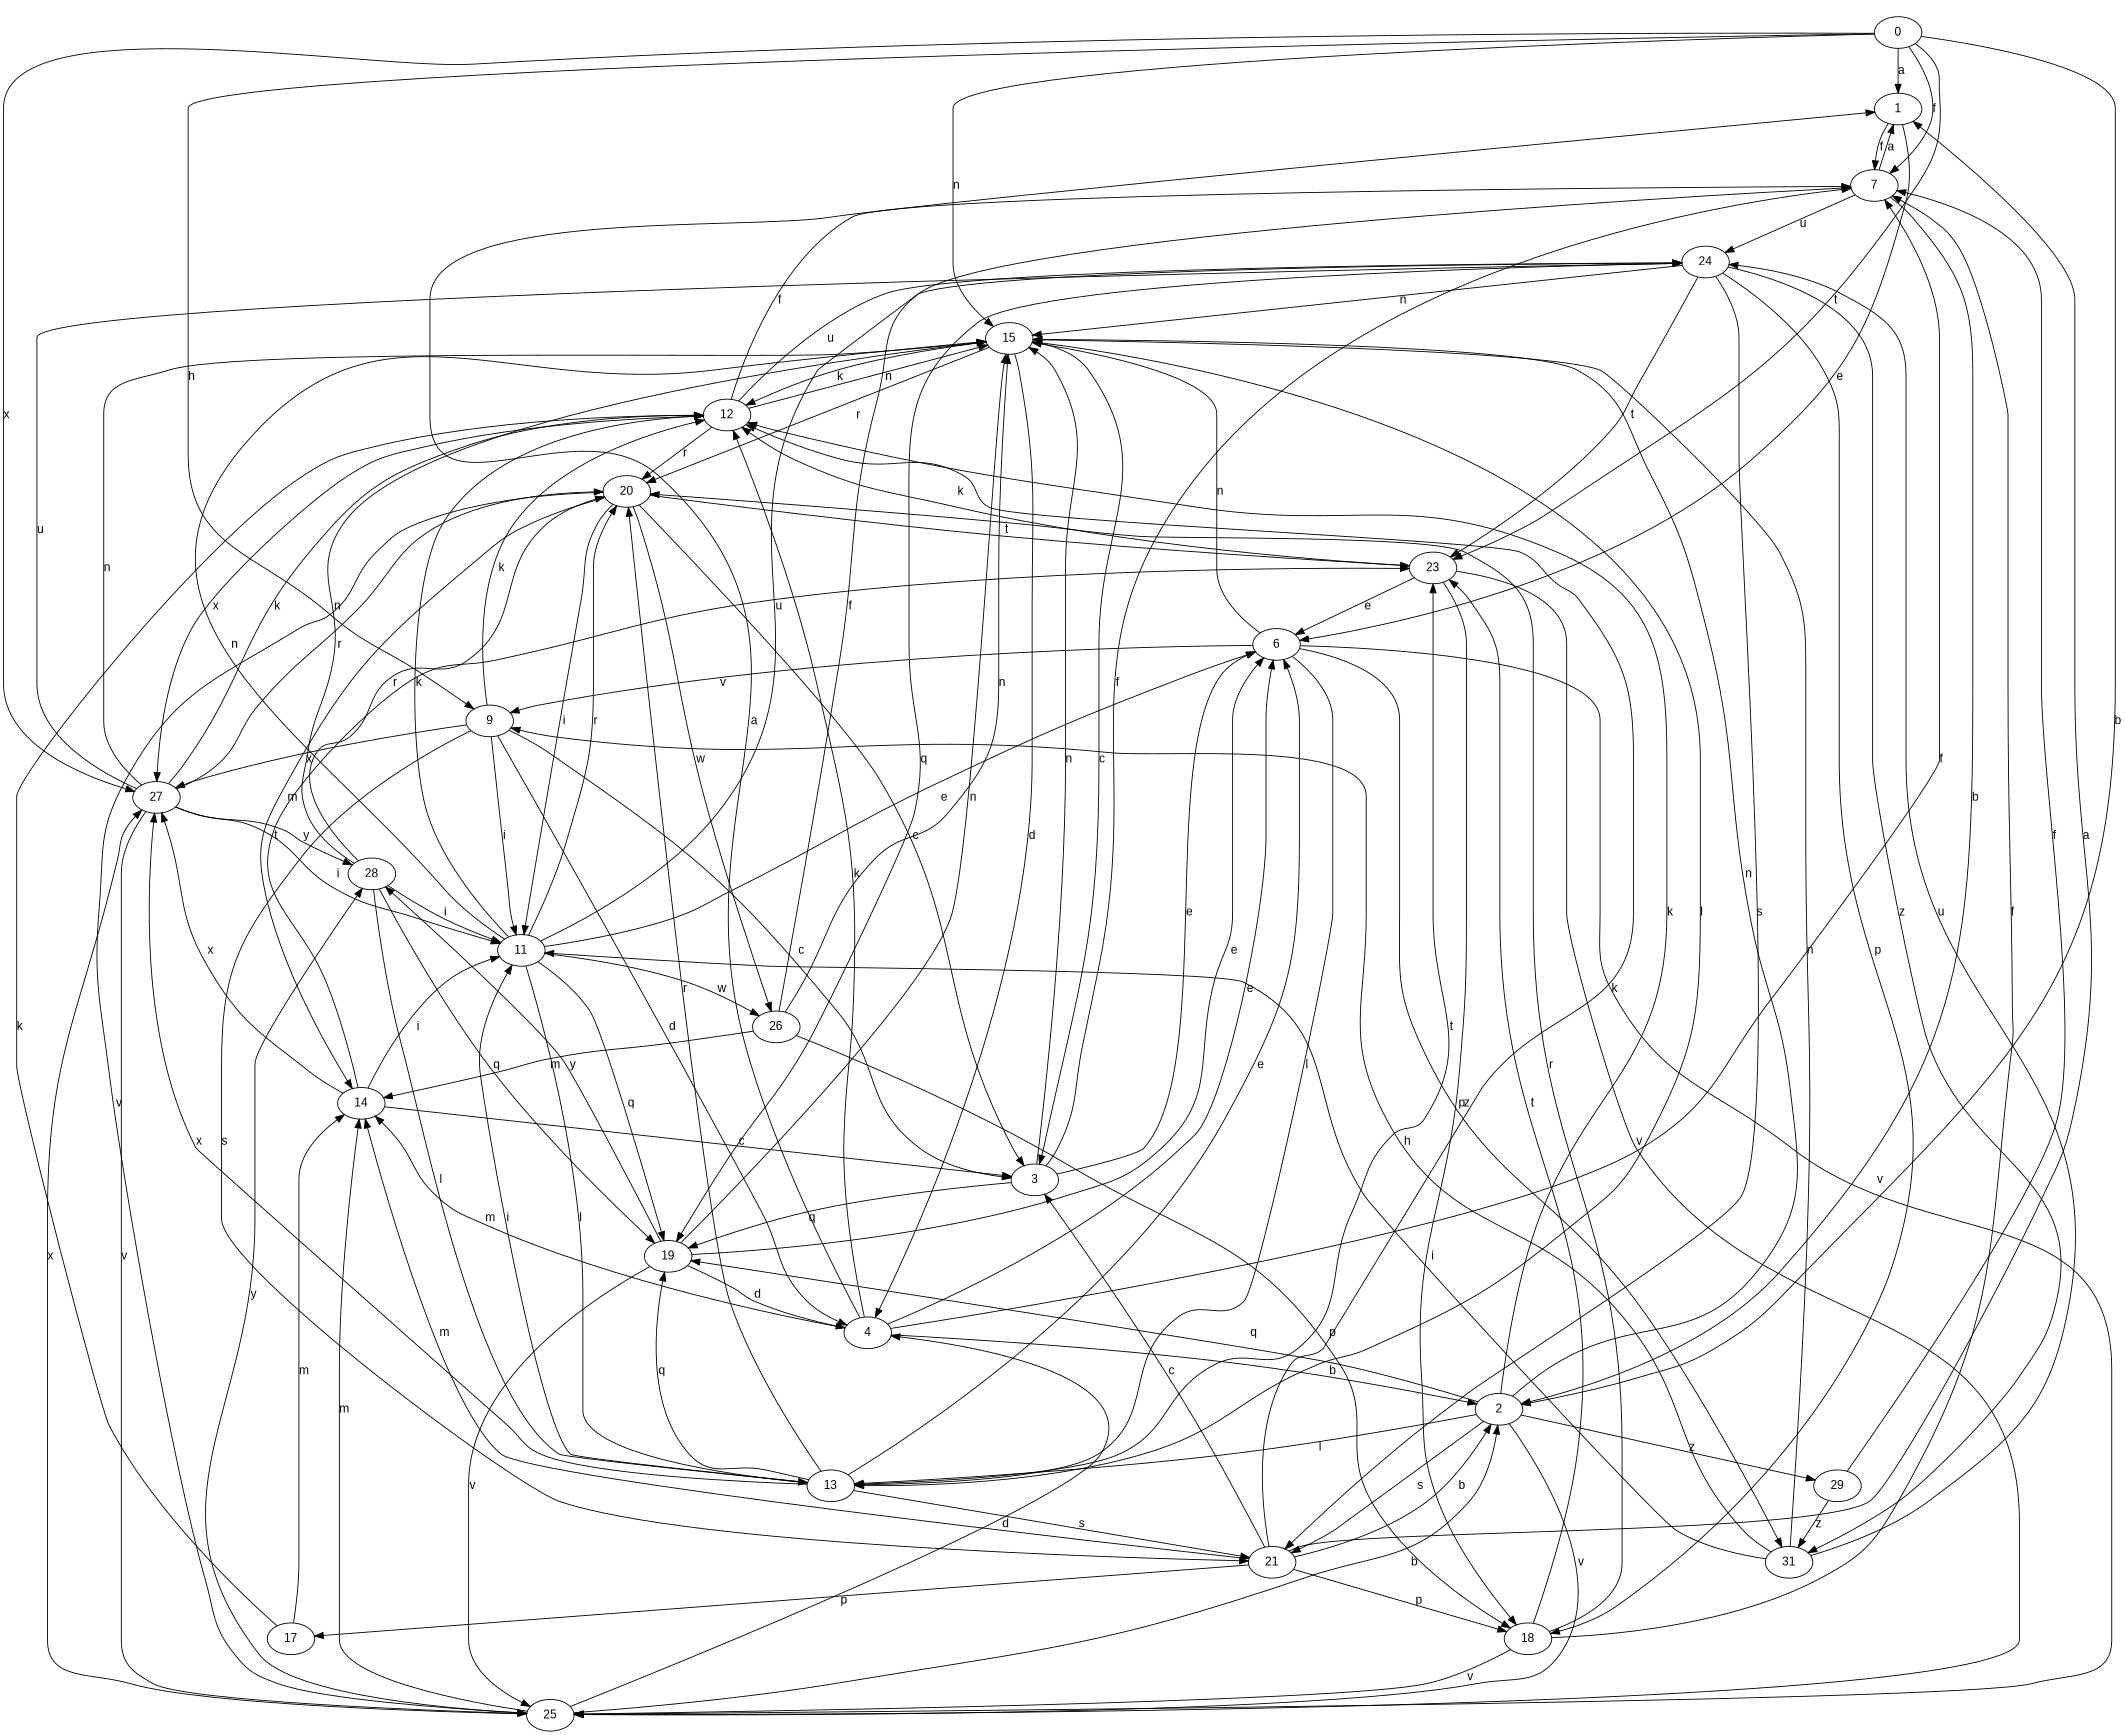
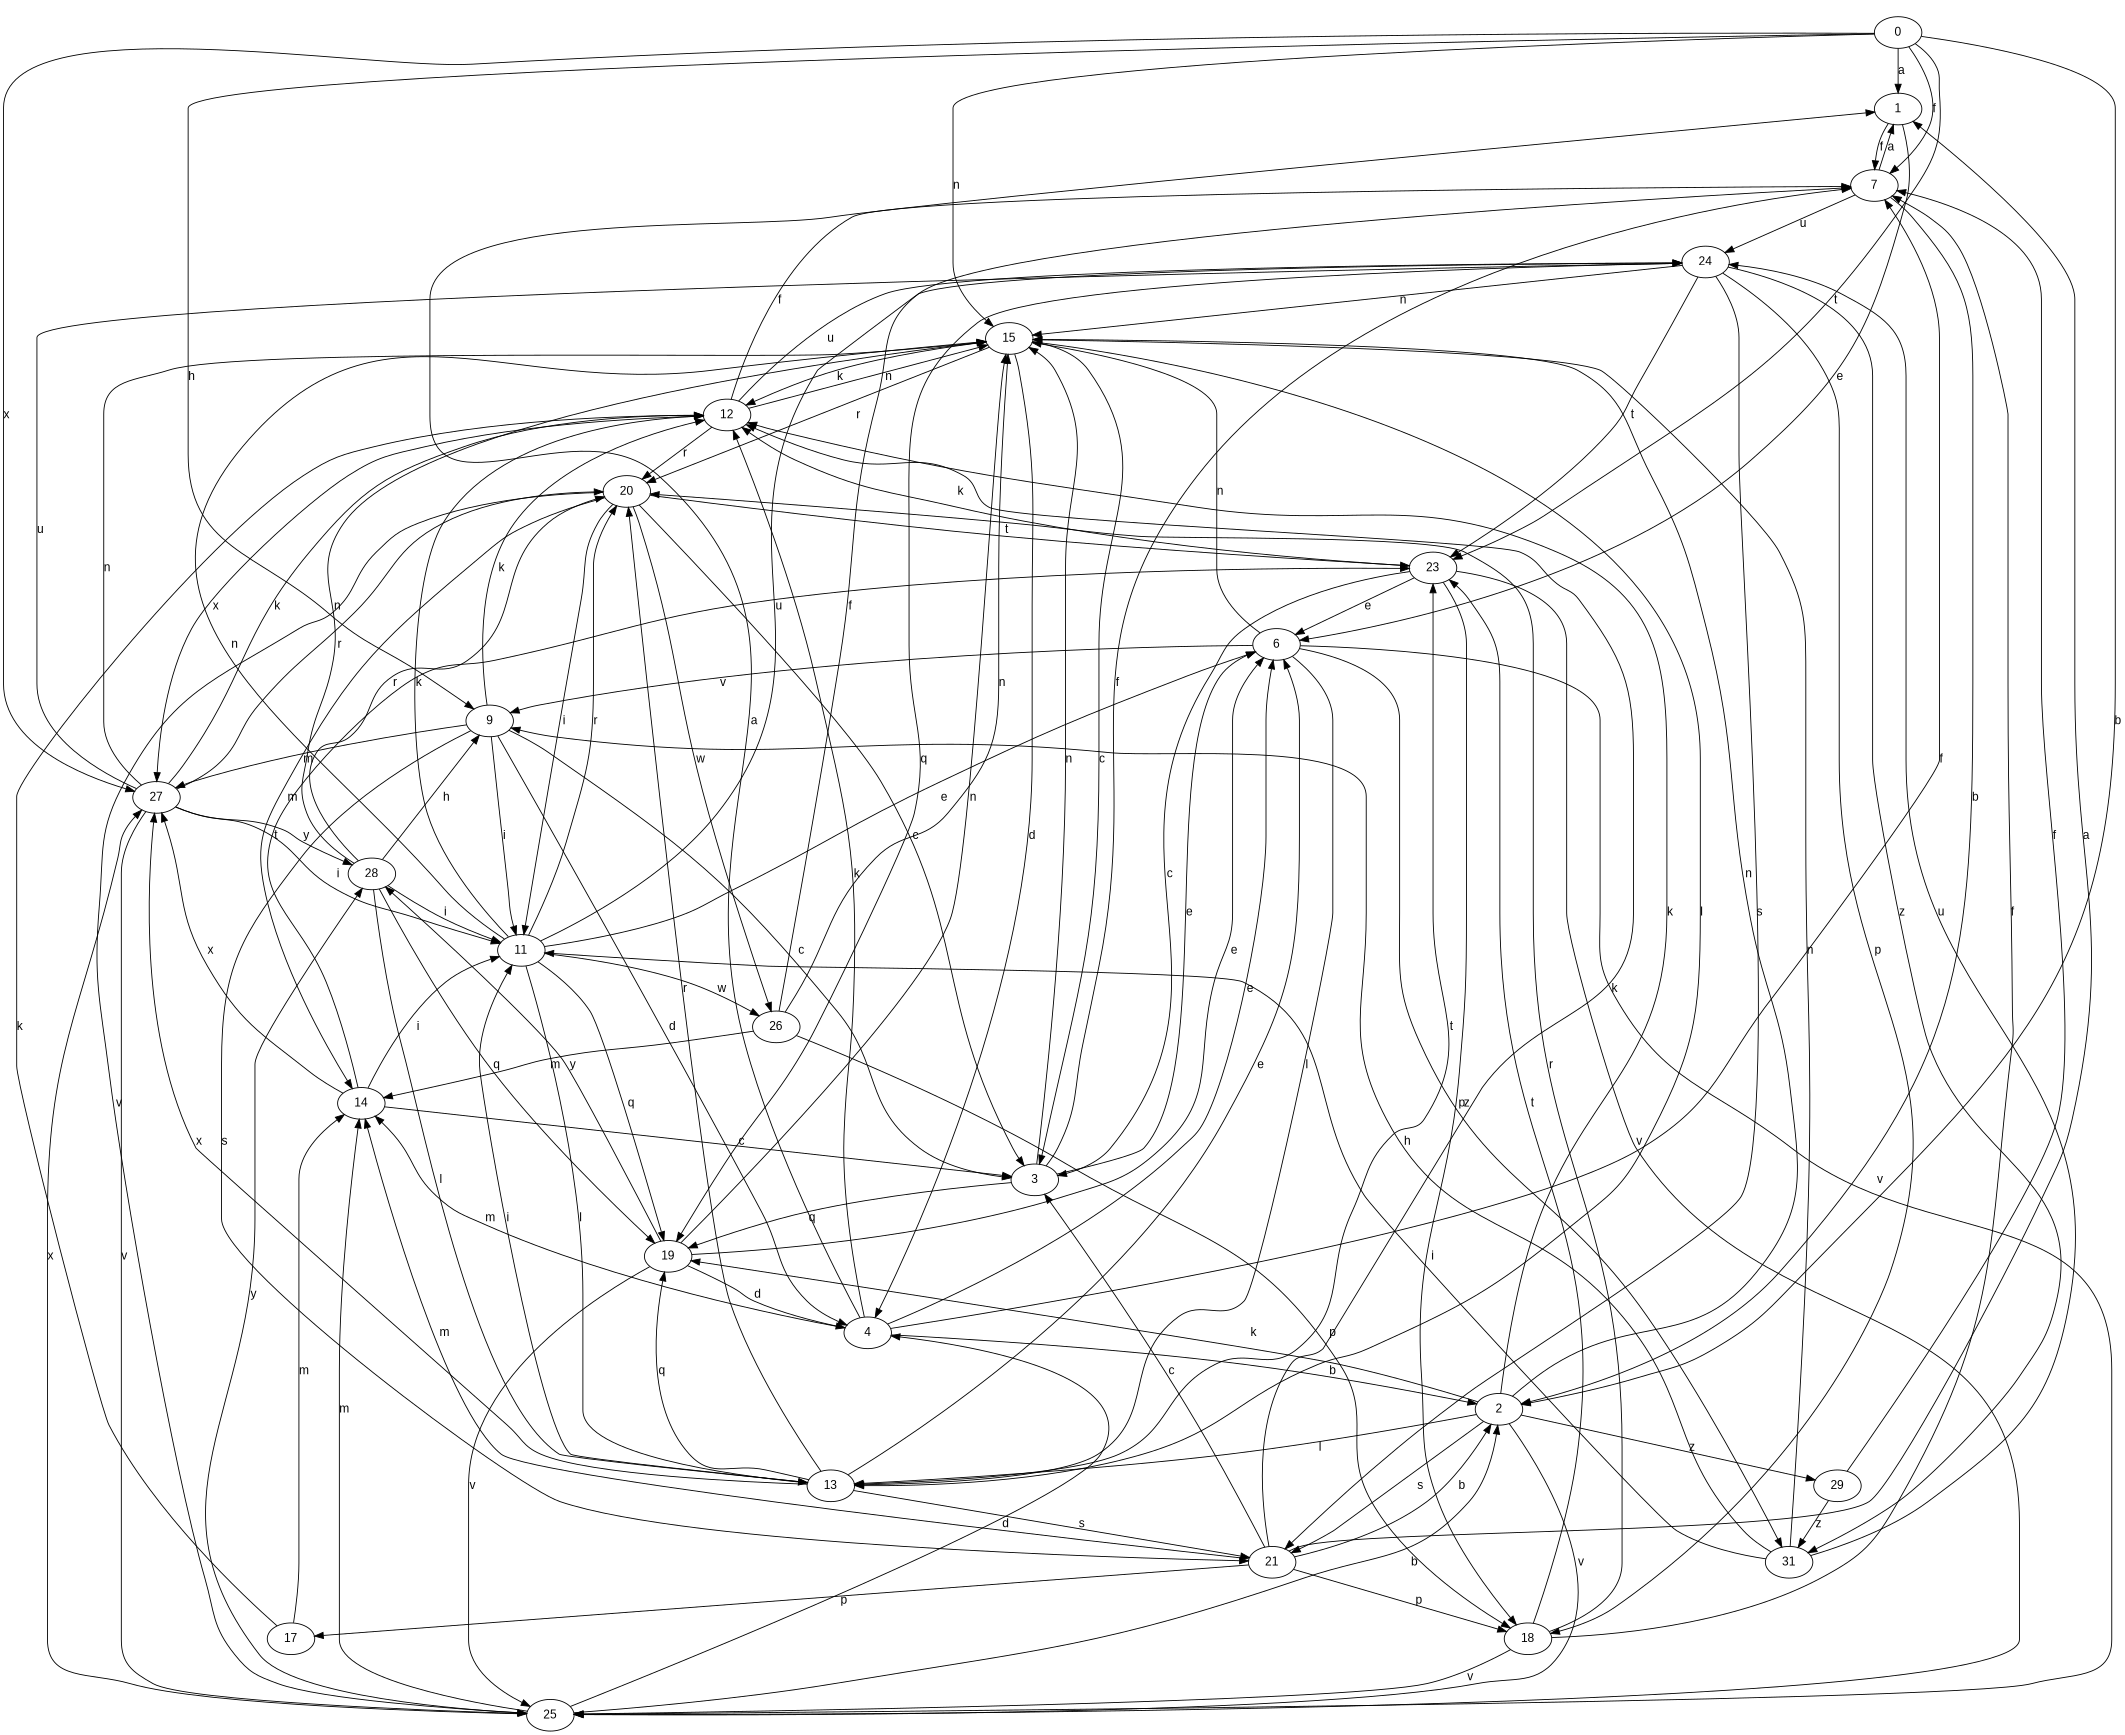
(309, 759) -> (309, 759)
none -> (430, 798)
none -> (1165, 823)
(1254, 1333) -> (1254, 1333)
